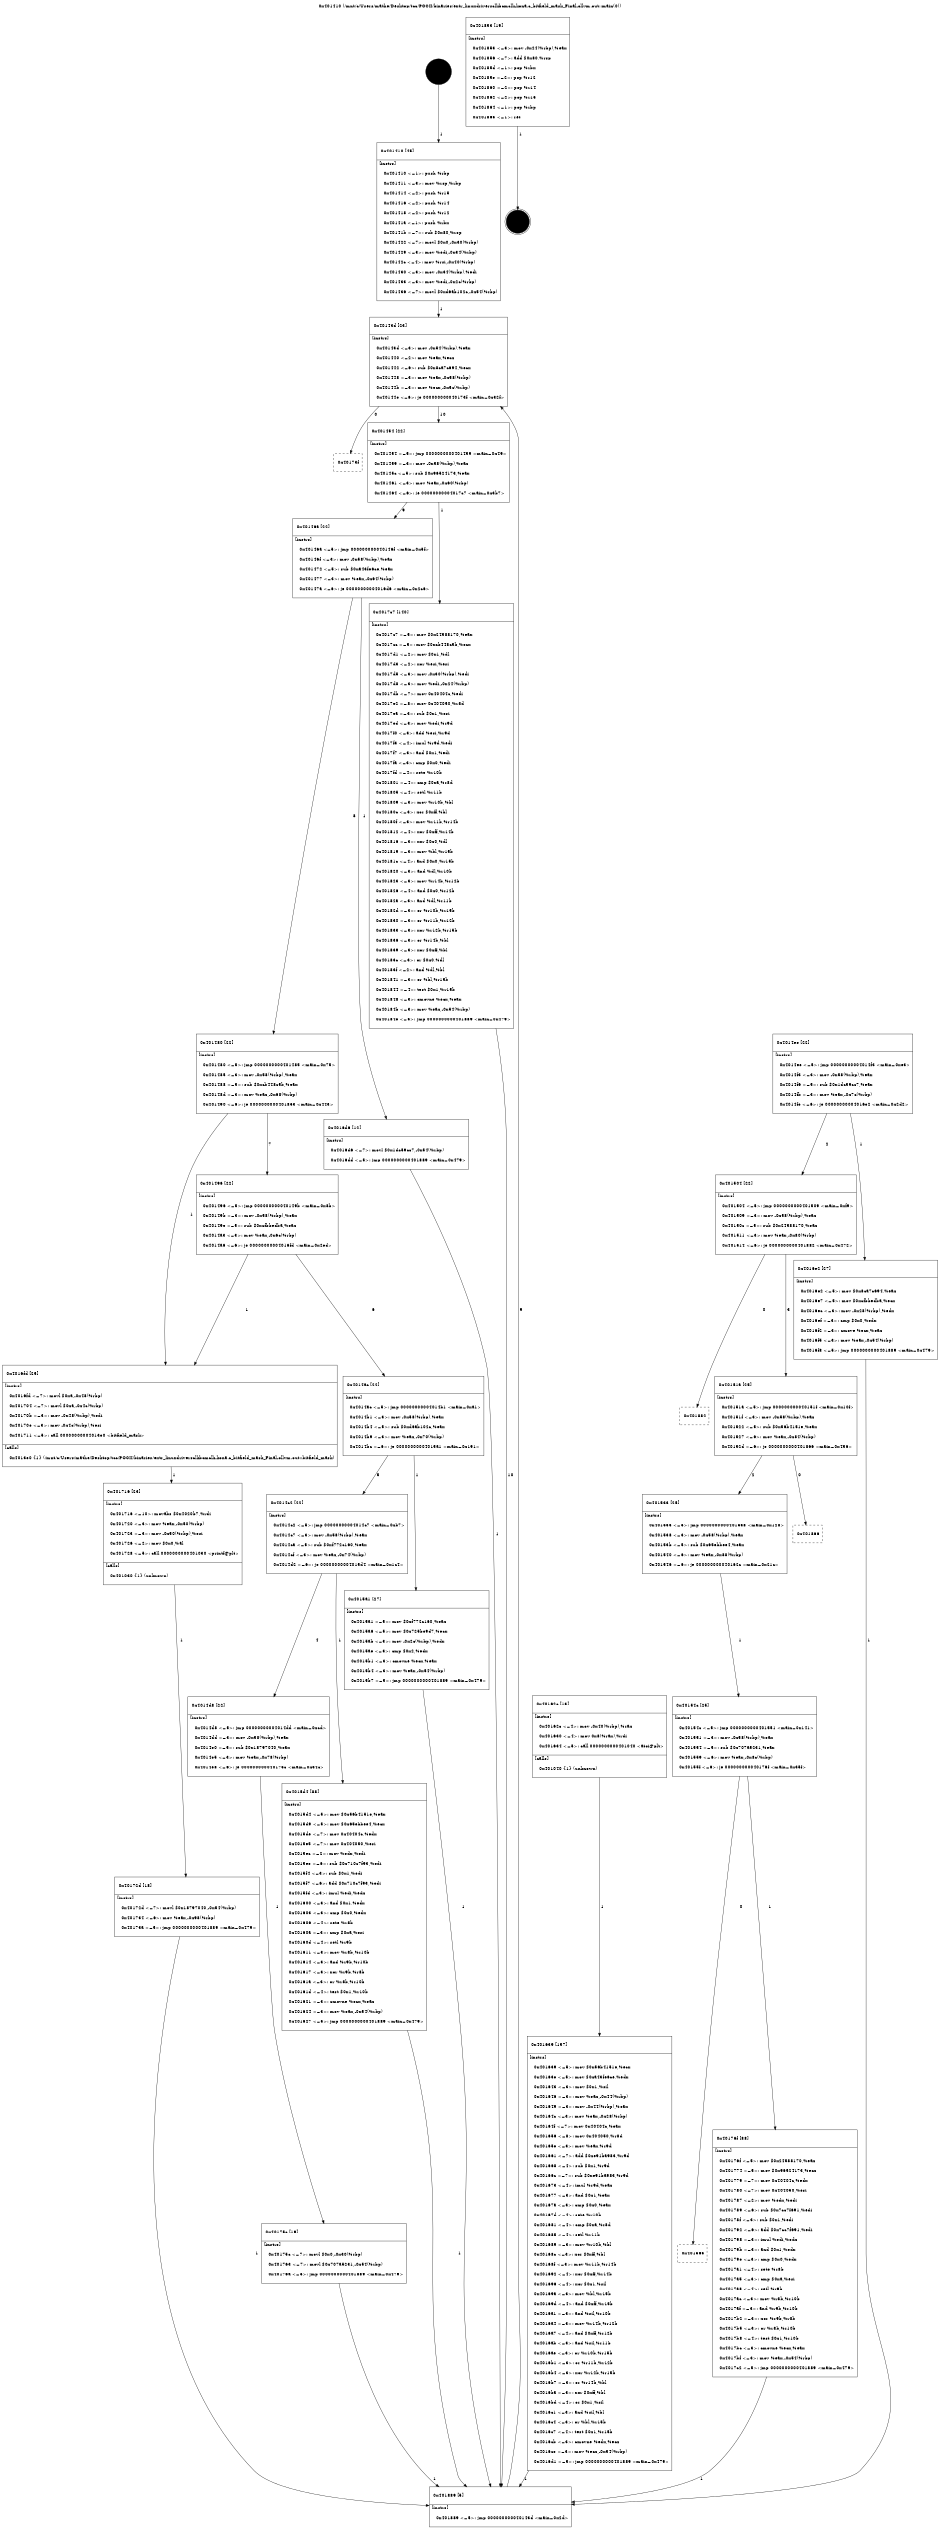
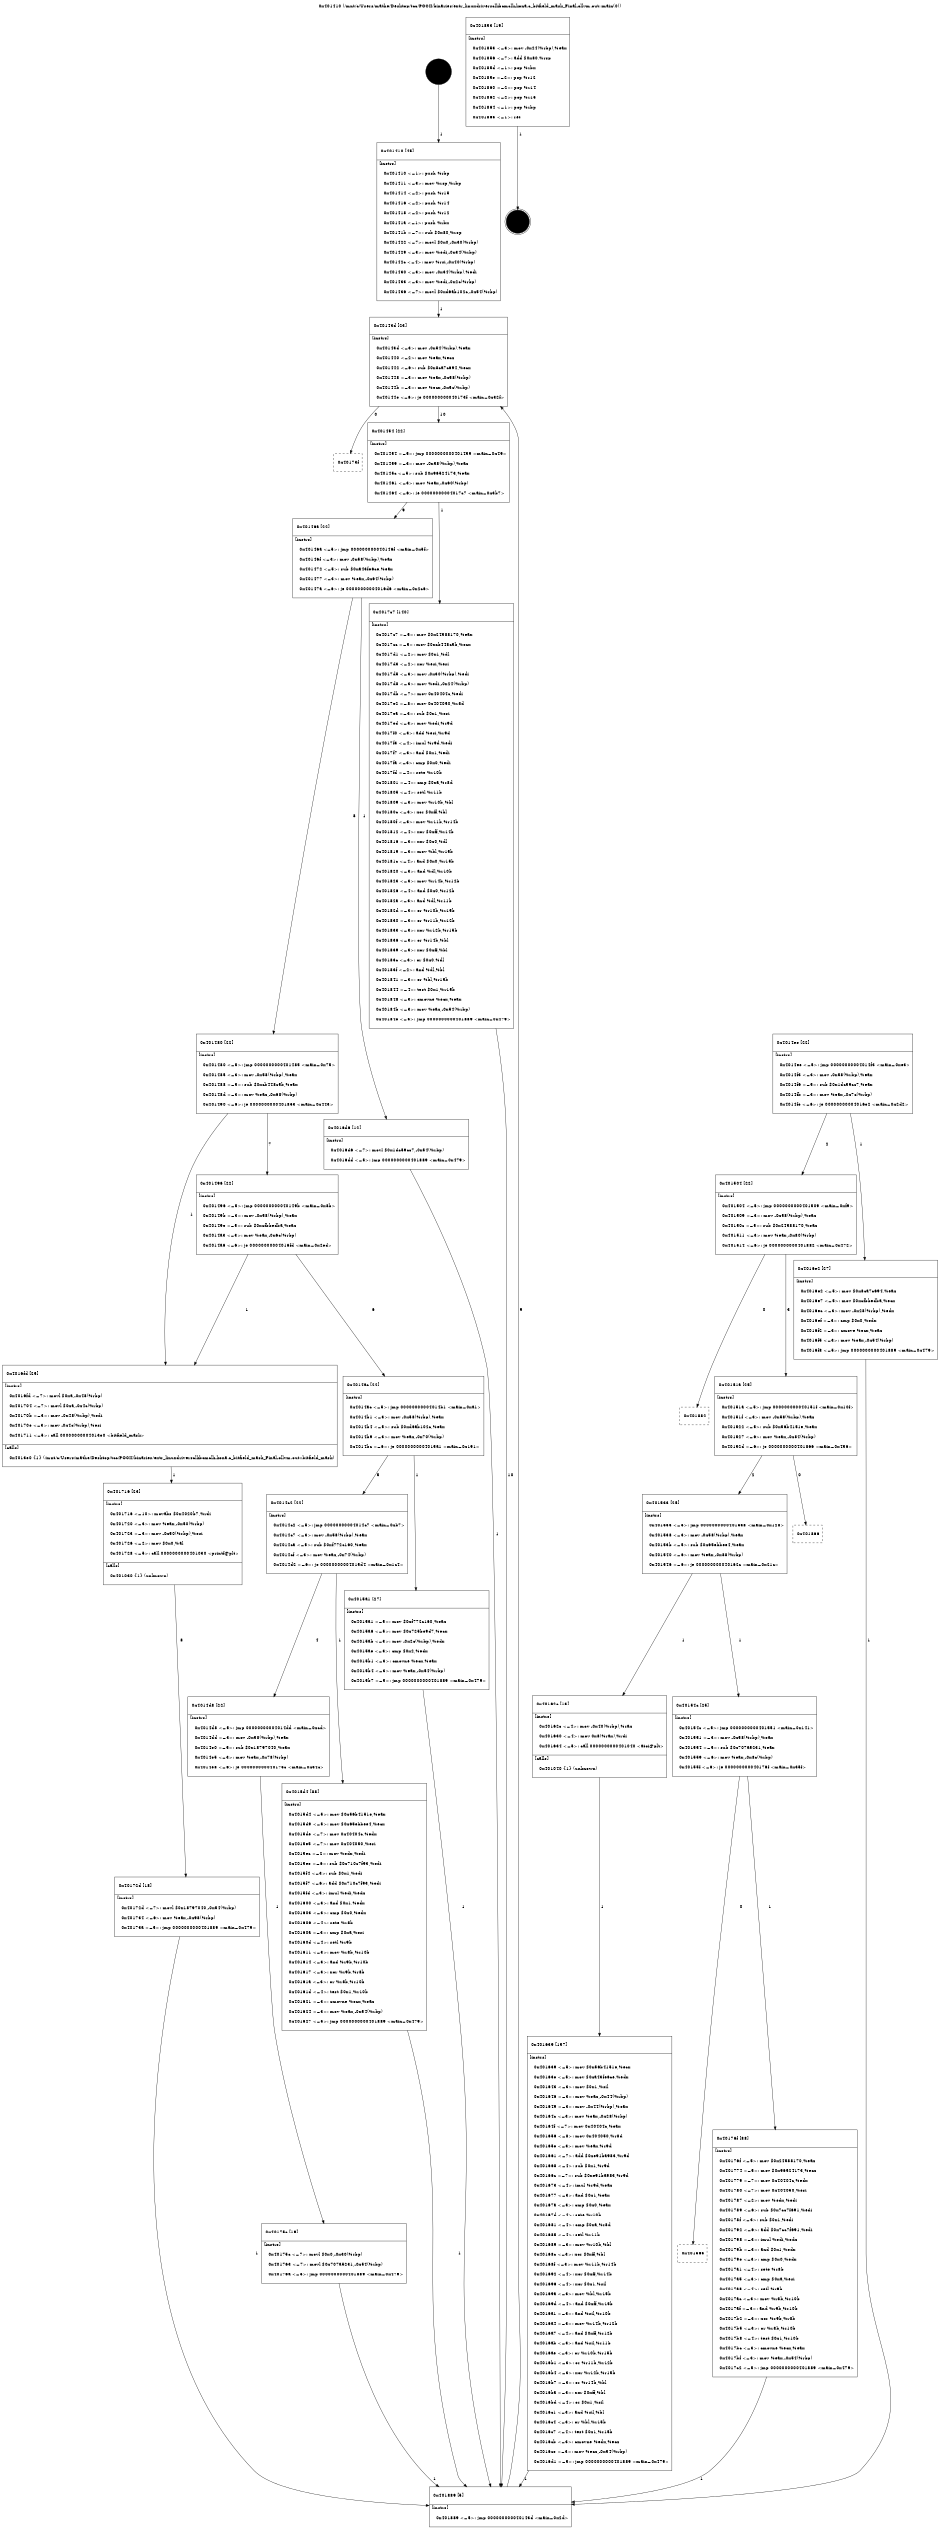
none -> (658, 1633)
(181, 1640) -> (181, 1640)
